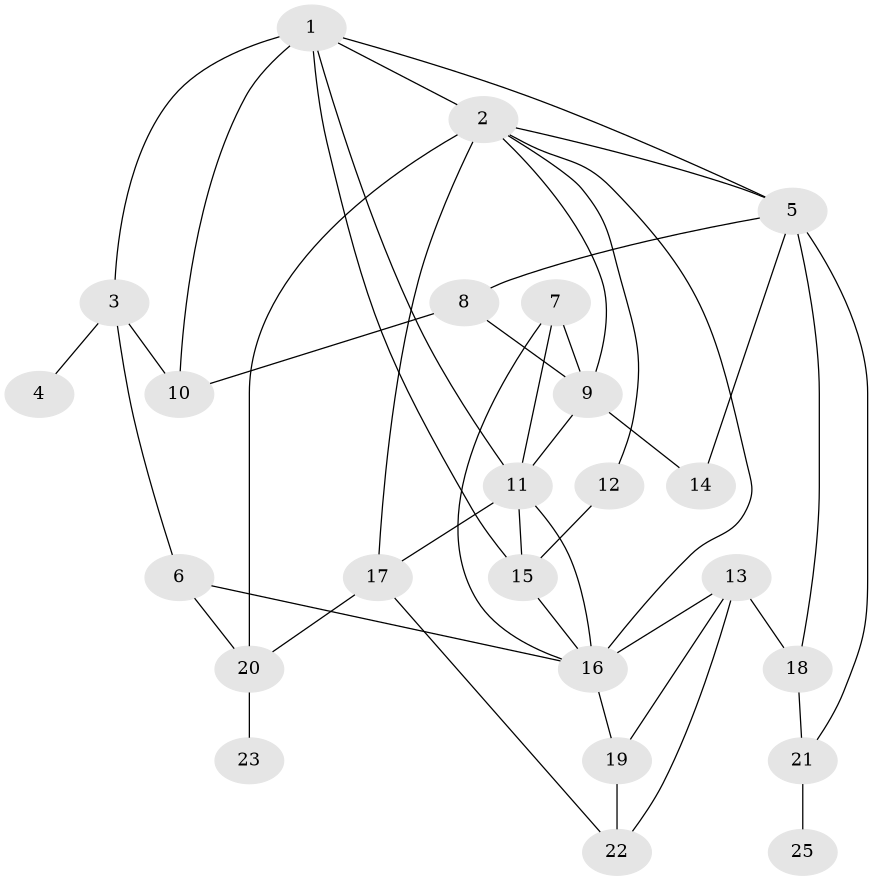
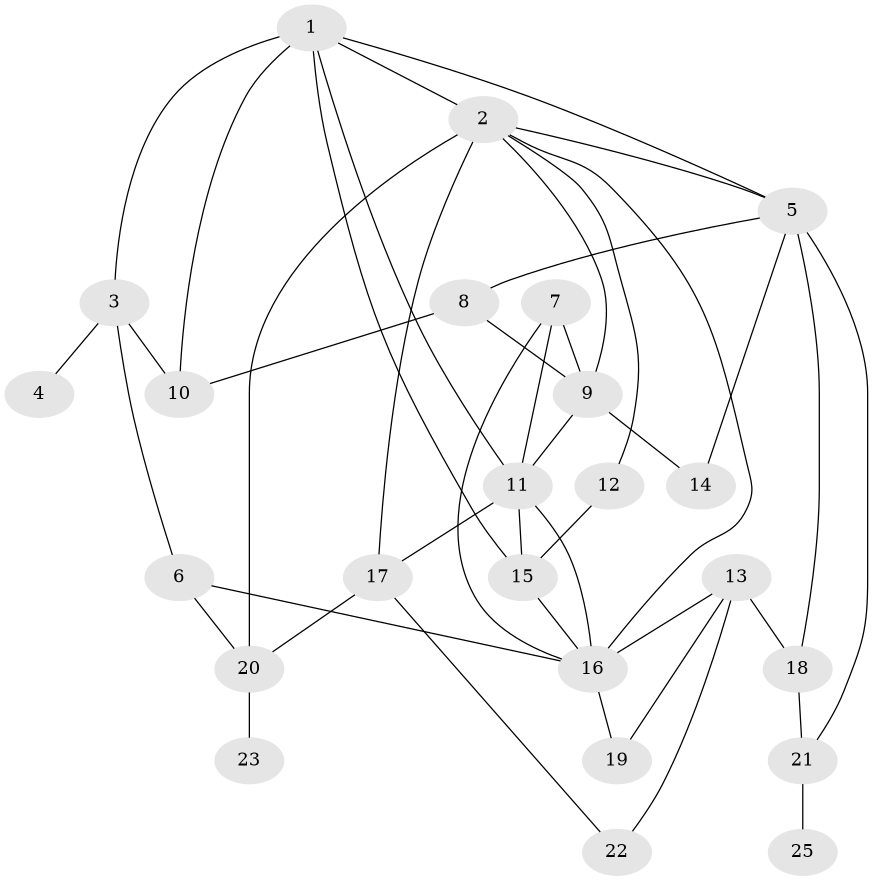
(617, 807) -> none
